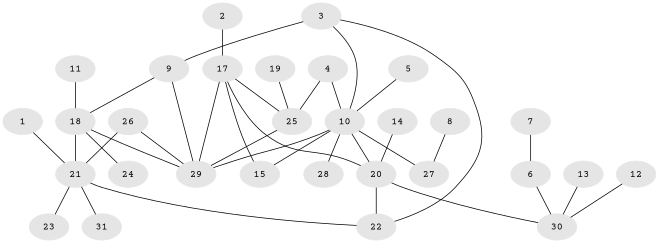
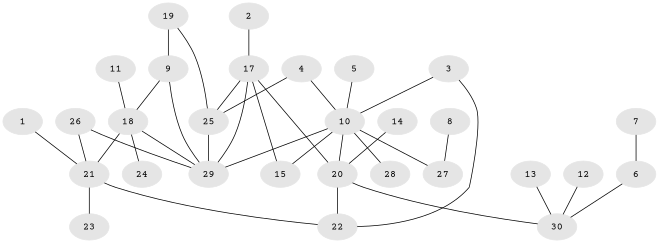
(243, 39) -> (168, 43)
(102, 227) -> none
